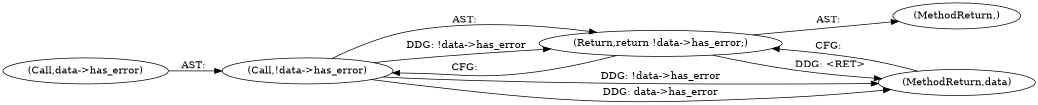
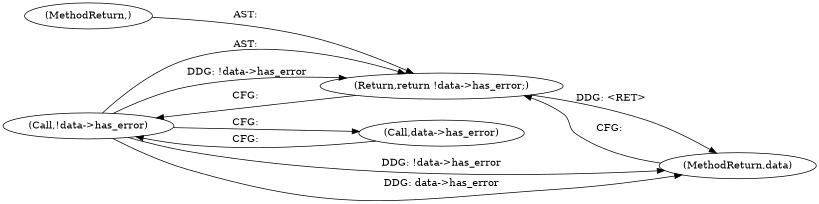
(822, 28) -> (282, 31)
(195, 65) -> (247, 139)
none -> (263, 129)
